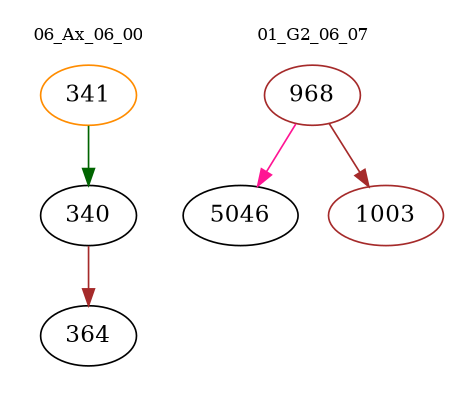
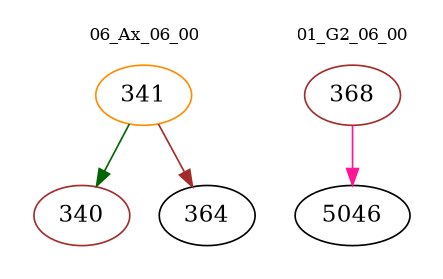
(313, 36) -> (353, 36)
(312, 95) -> (353, 95)
(89, 216) -> (82, 216)
(386, 216) -> none
(89, 267) -> (171, 148)
